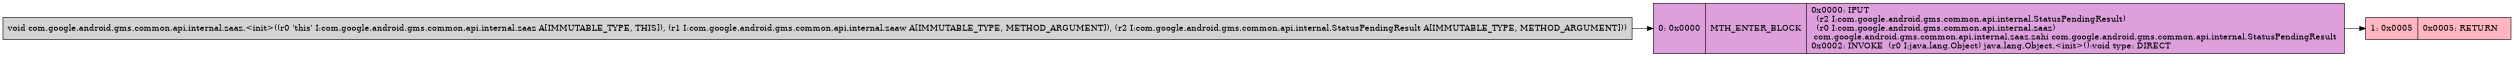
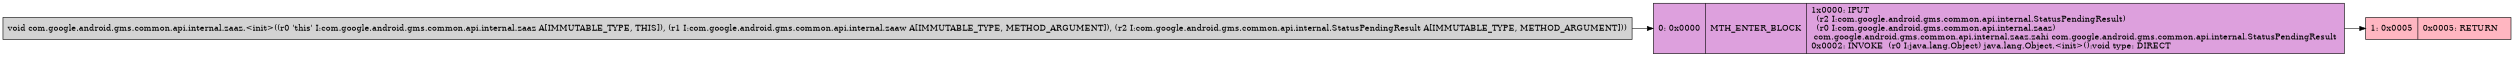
(1843, 10) -> (1843, 10)
